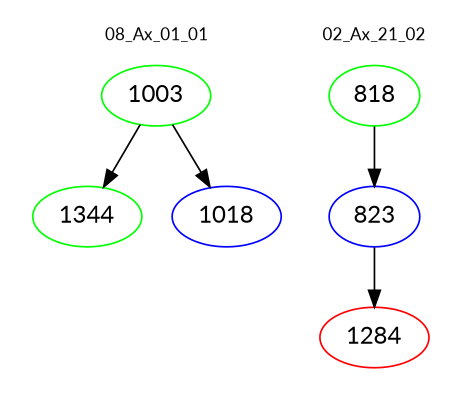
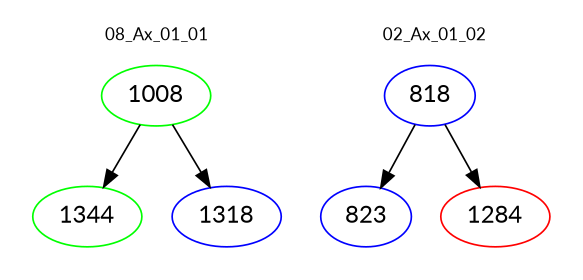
(374, 36) -> (435, 36)
(156, 96) -> (156, 96)
(374, 96) -> (430, 96)
(227, 217) -> (227, 217)
(374, 269) -> (458, 148)
